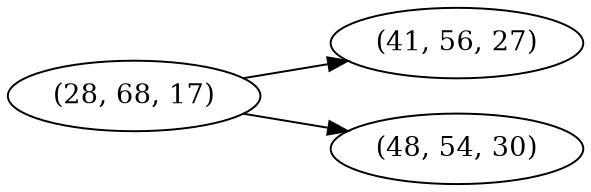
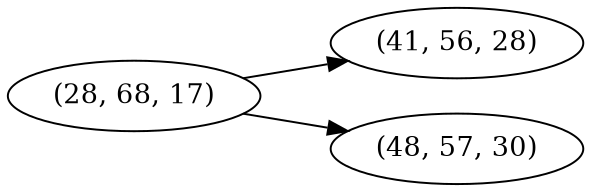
(457, 43) -> (457, 43)
(457, 149) -> (457, 149)
